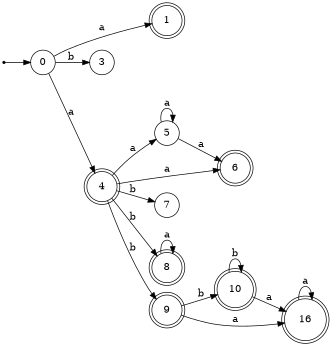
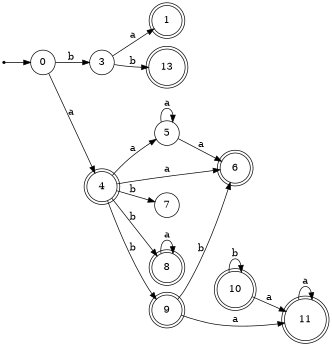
(99, 38) -> (130, 44)
none -> (167, 67)
(196, 301) -> (207, 246)
(305, 320) -> (305, 320)
